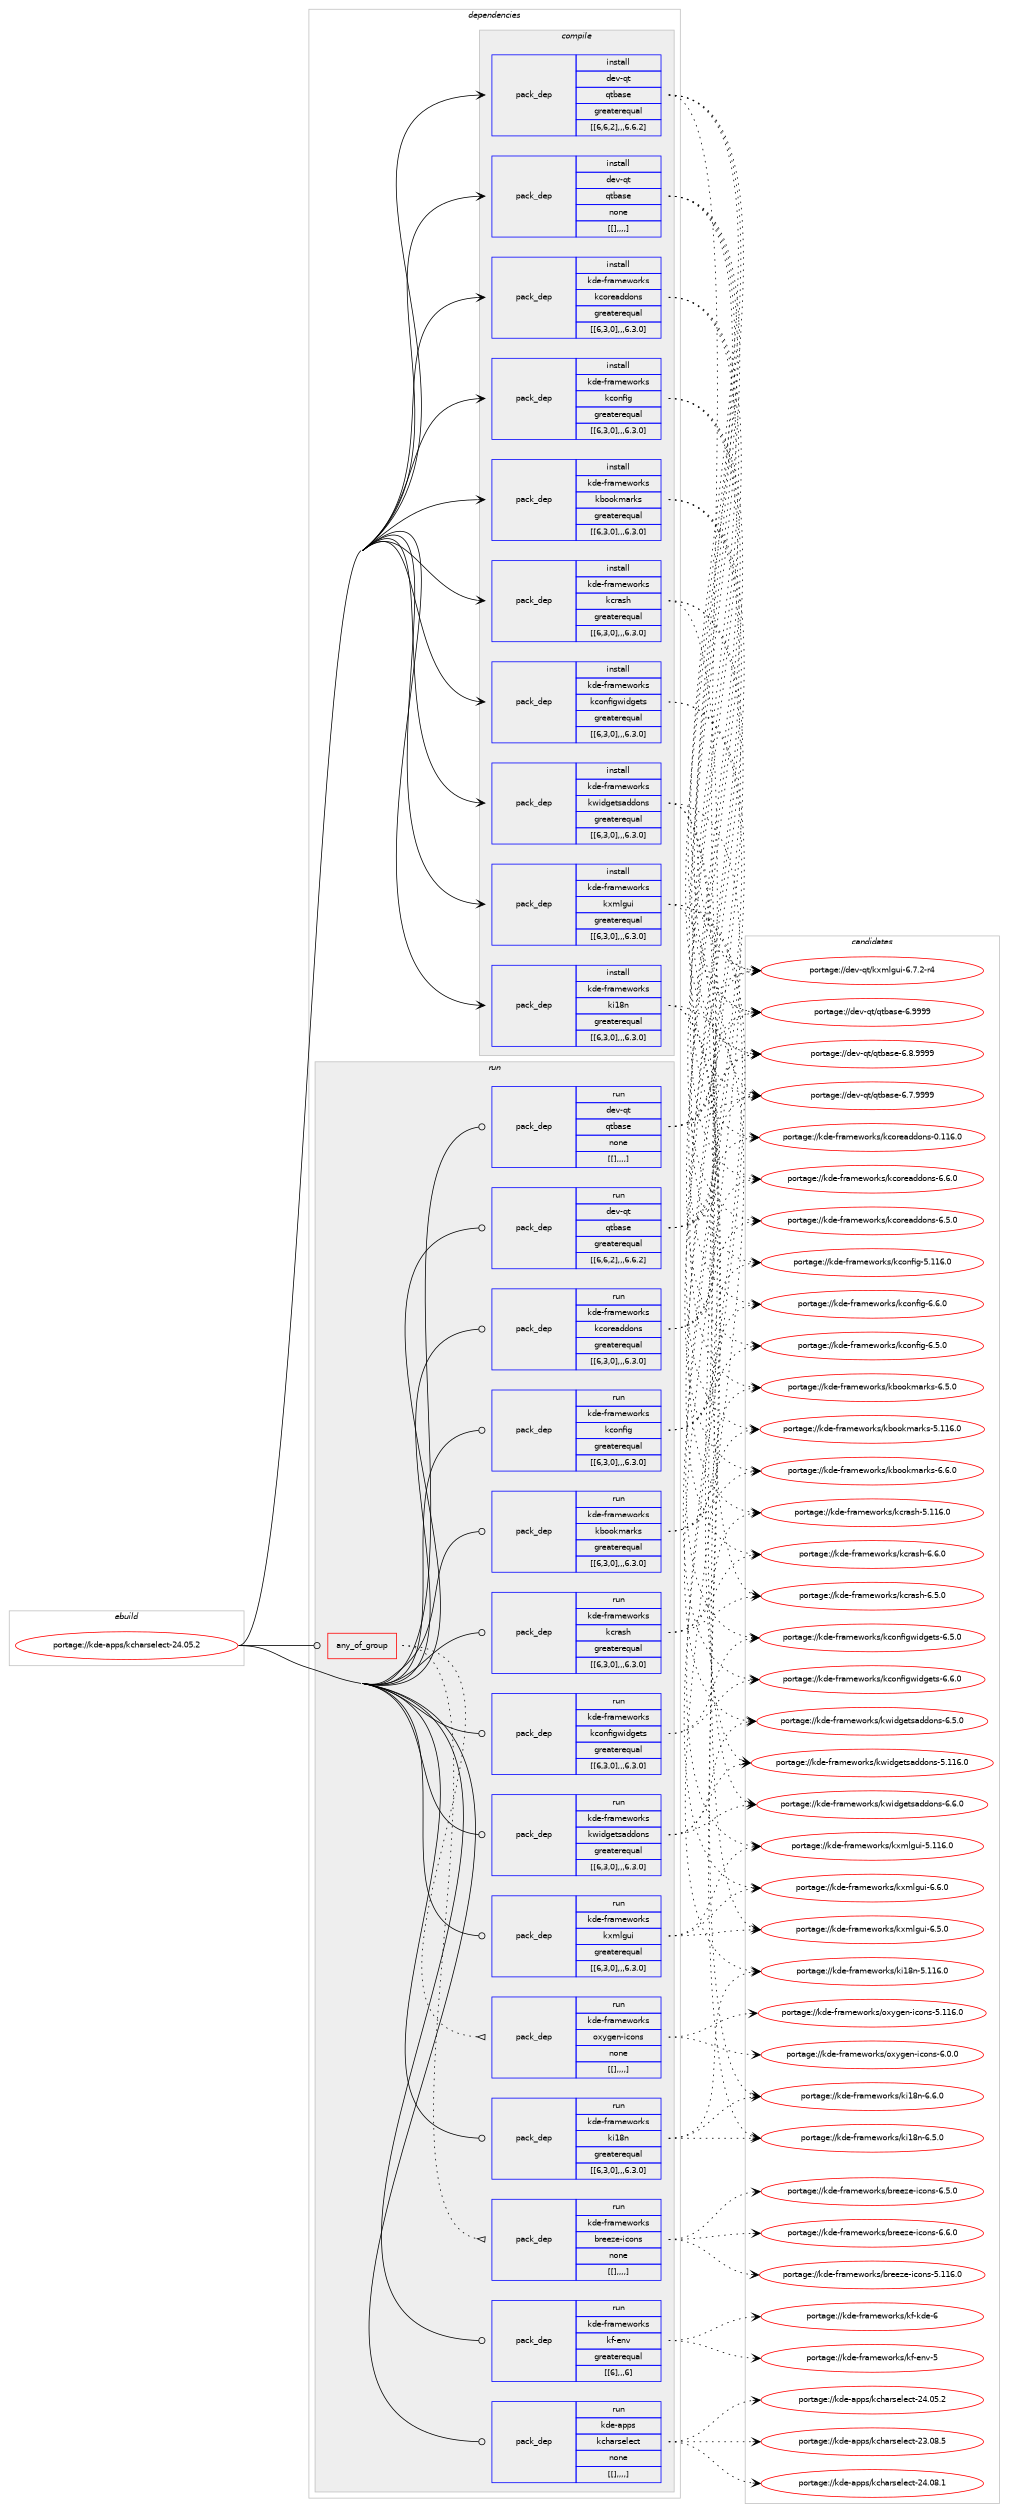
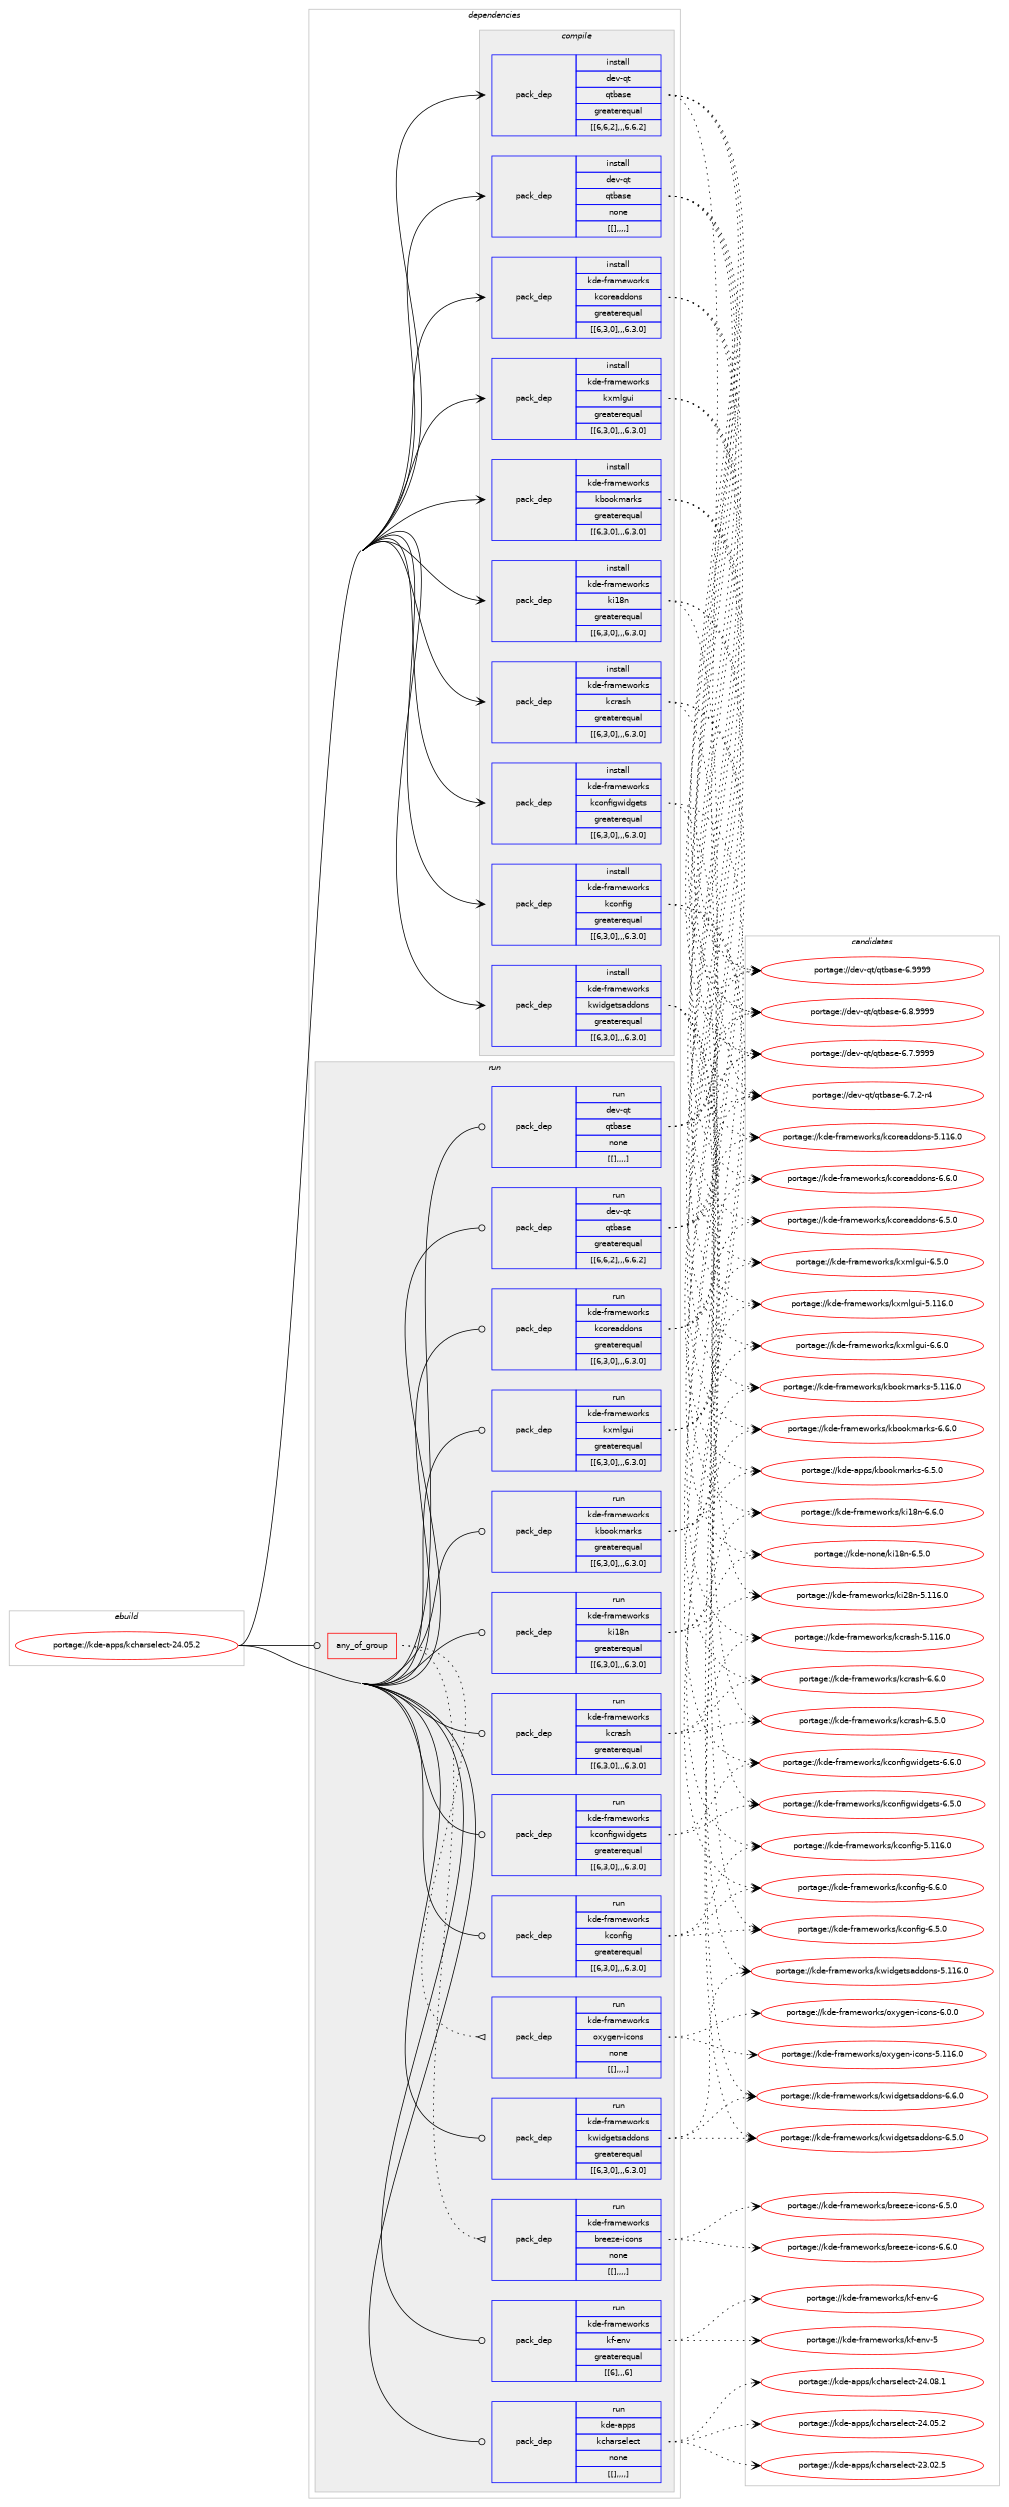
(872, 971) -> (872, 1096)
(872, 1137) -> (872, 1137)
(872, 1388) -> (872, 1471)
(872, 1971) -> (872, 1596)
(872, 2138) -> (872, 1554)
(872, 2275) -> none
(872, 2317) -> (872, 2299)
(872, 2442) -> (872, 2466)
